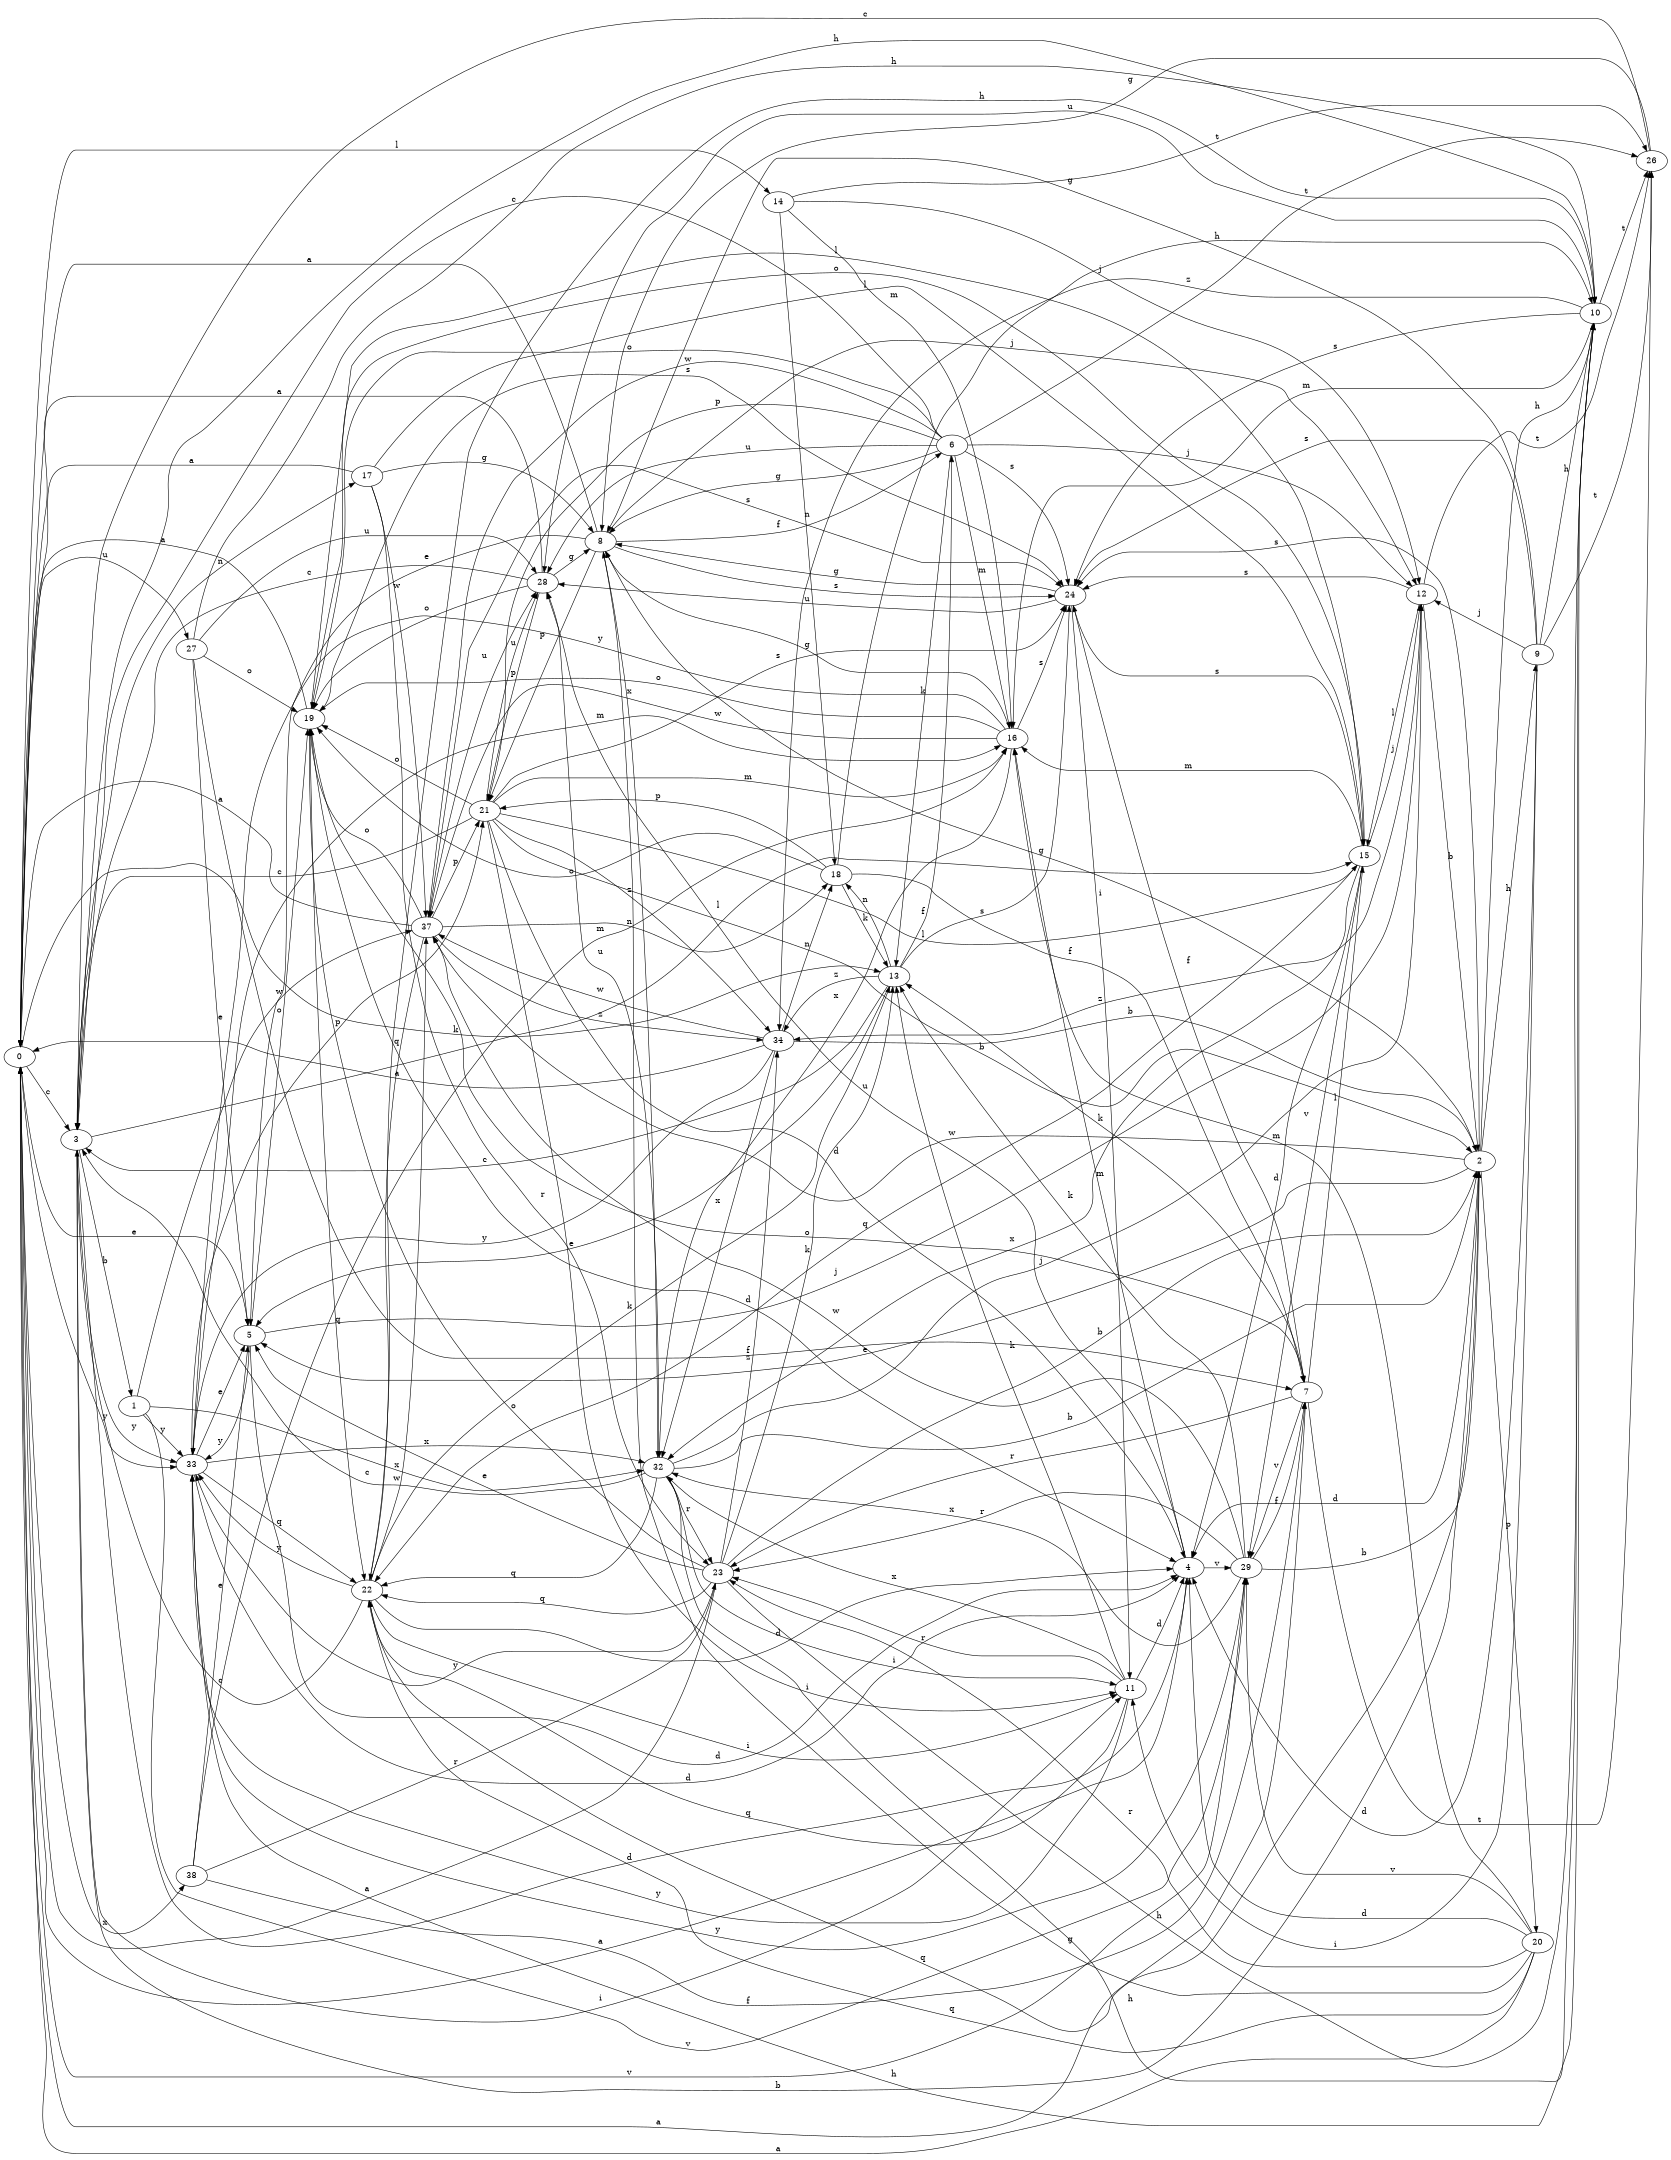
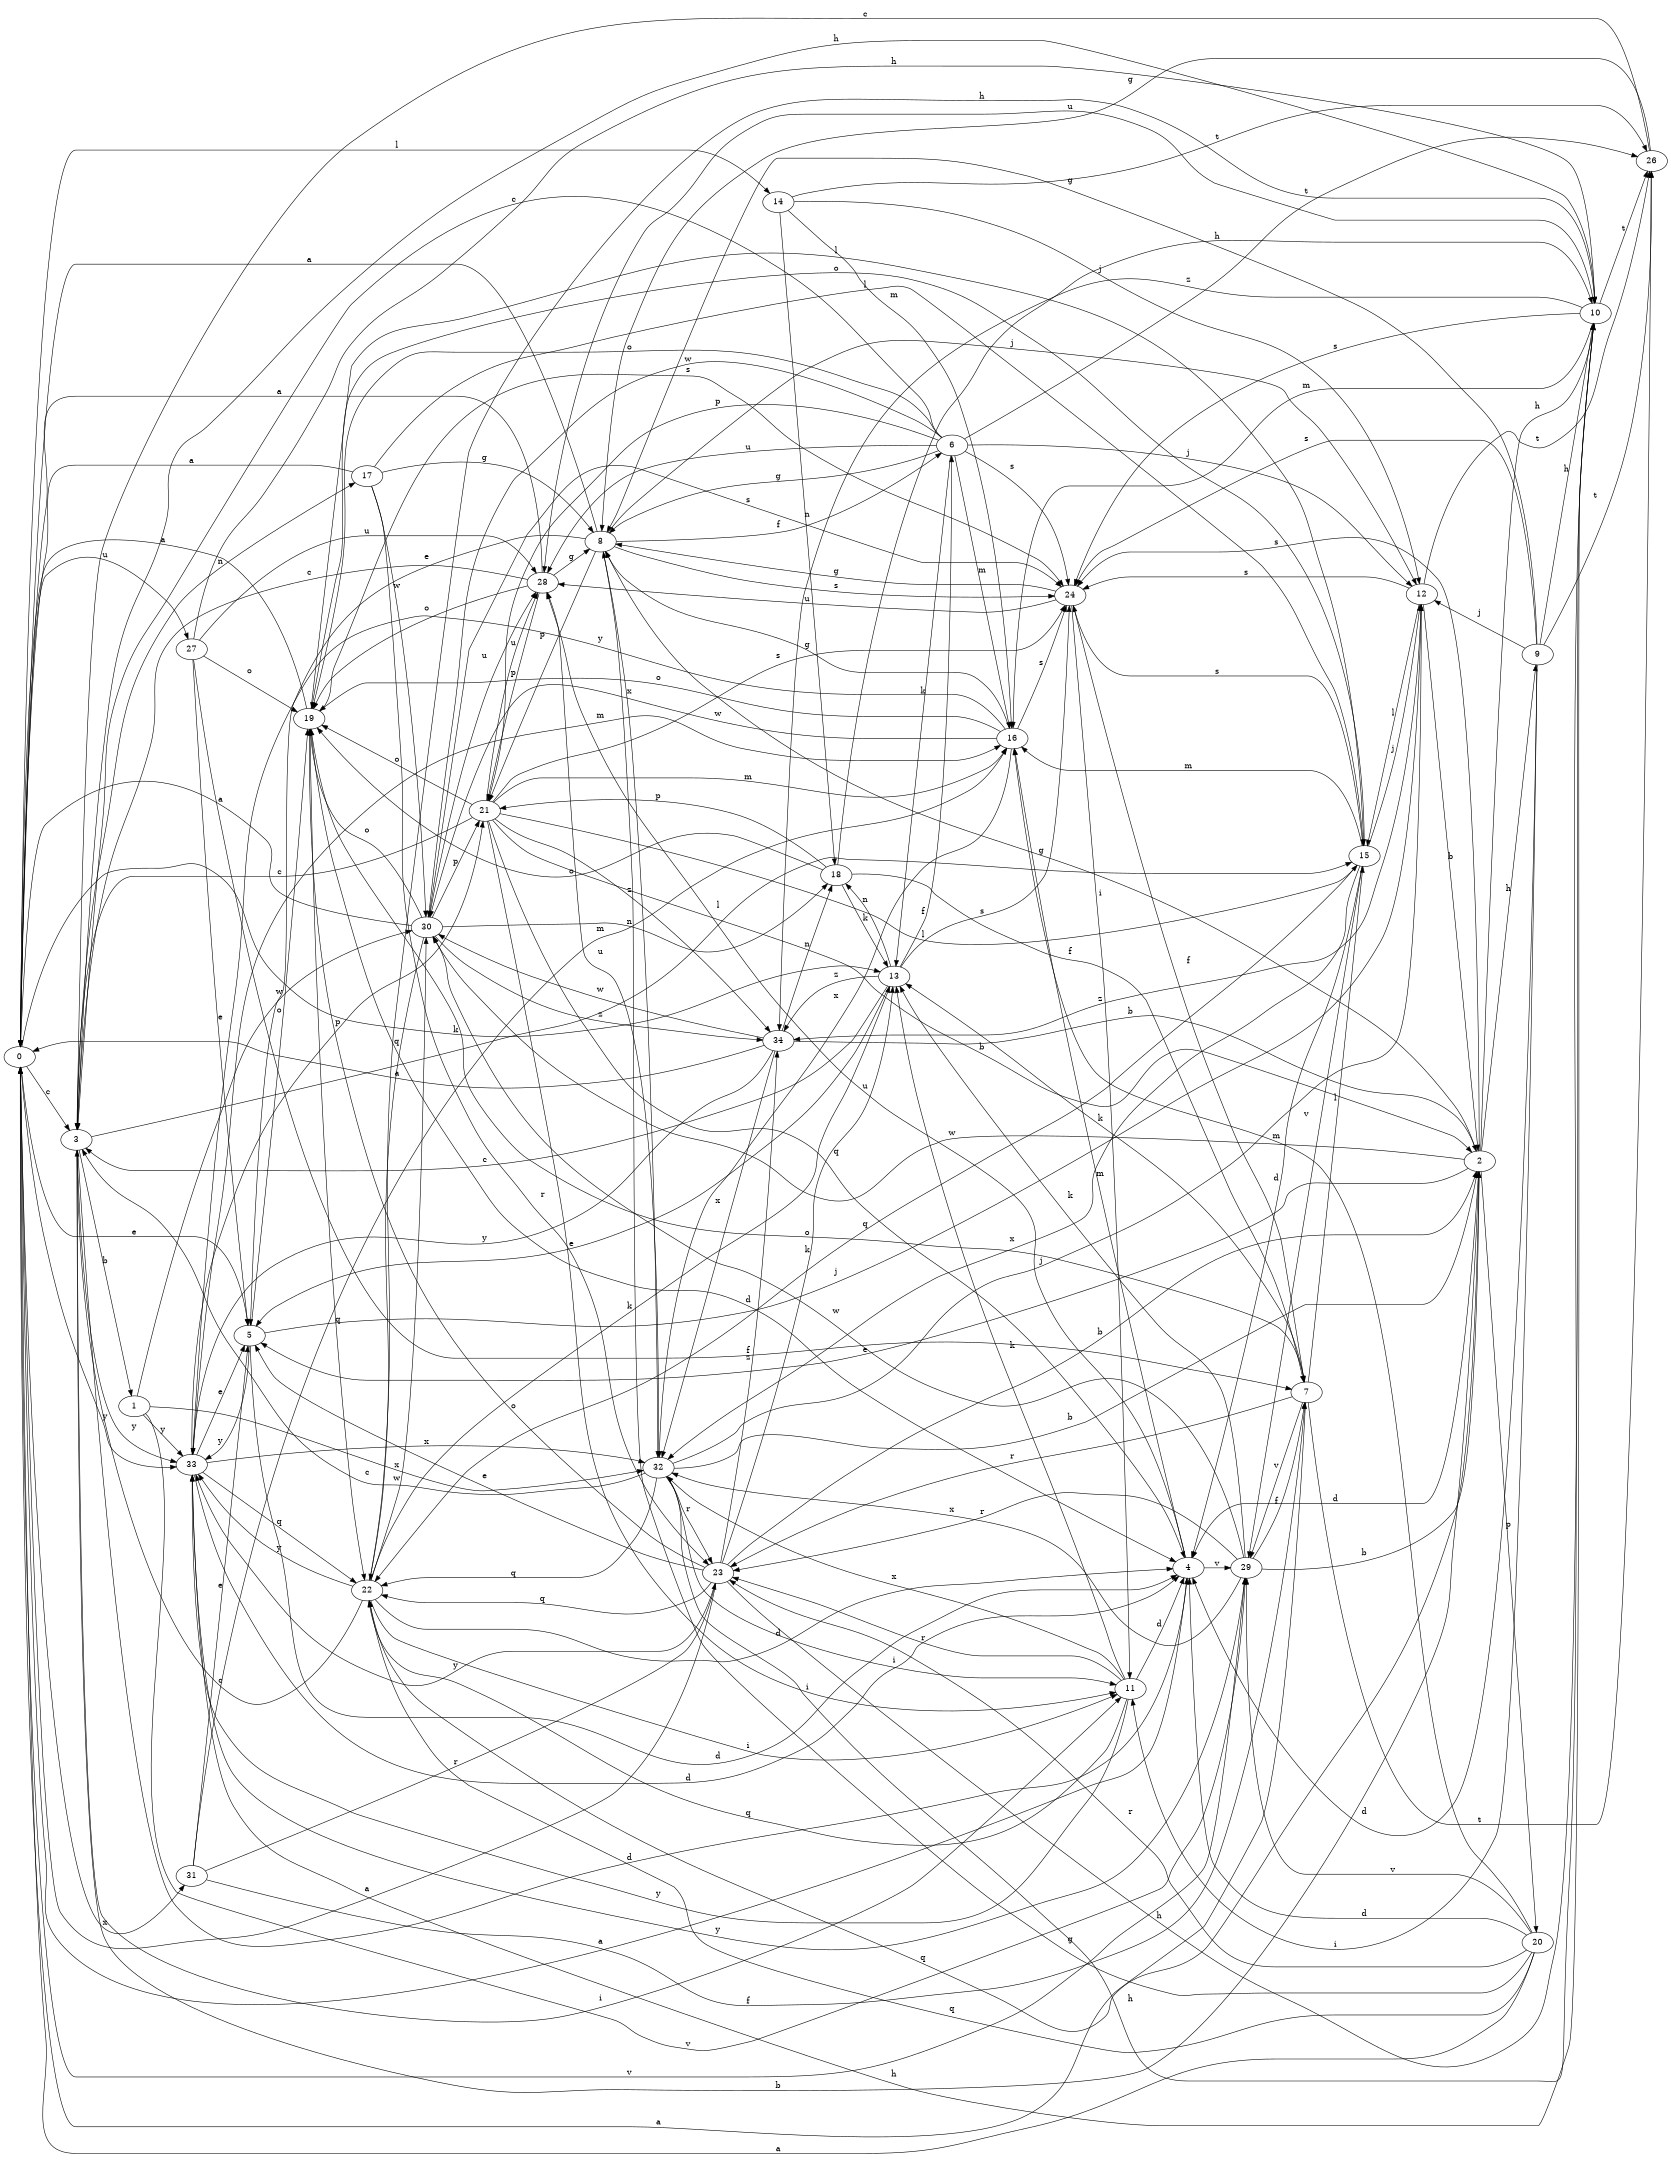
(427, 927) -> (427, 927)
(836, 1152) -> (836, 1152)
(192, 1876) -> (192, 1876)
